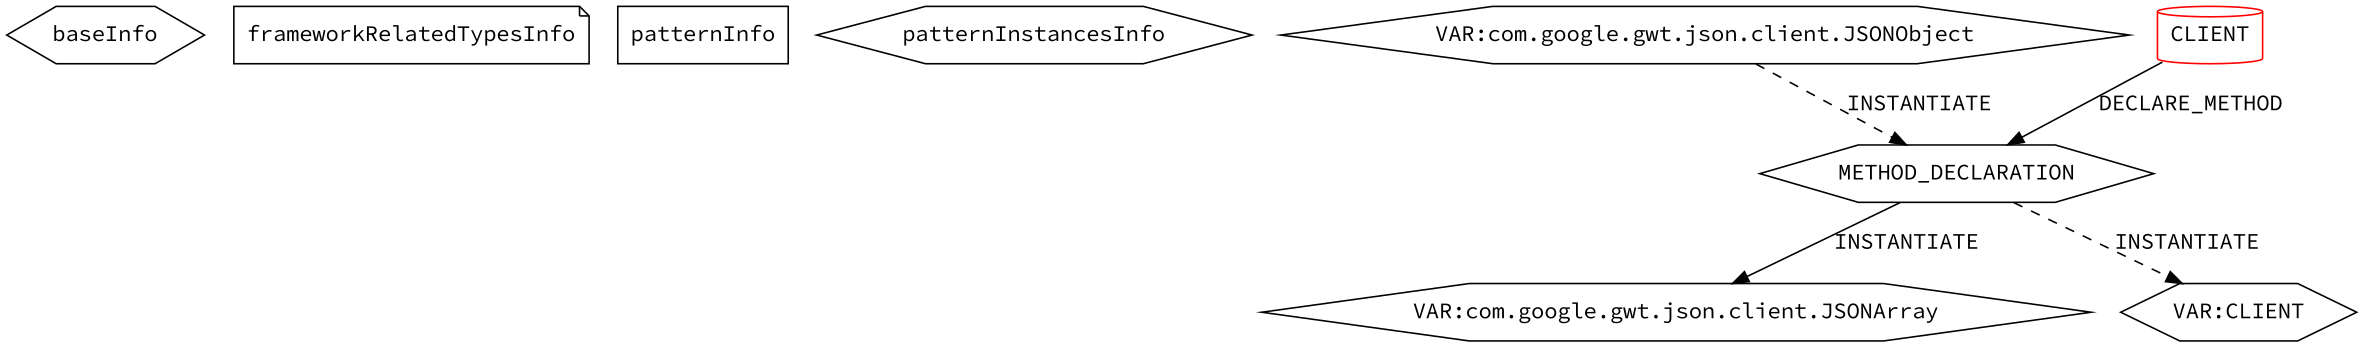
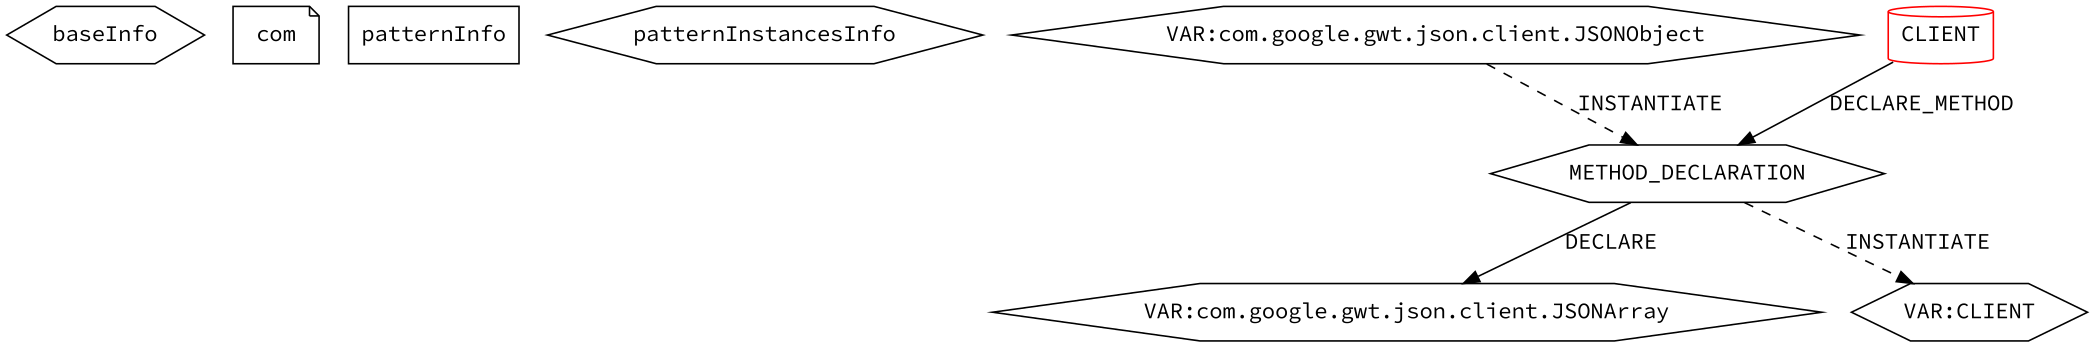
(411, 35) -> (276, 35)
(1907, 243) -> (1611, 243)
